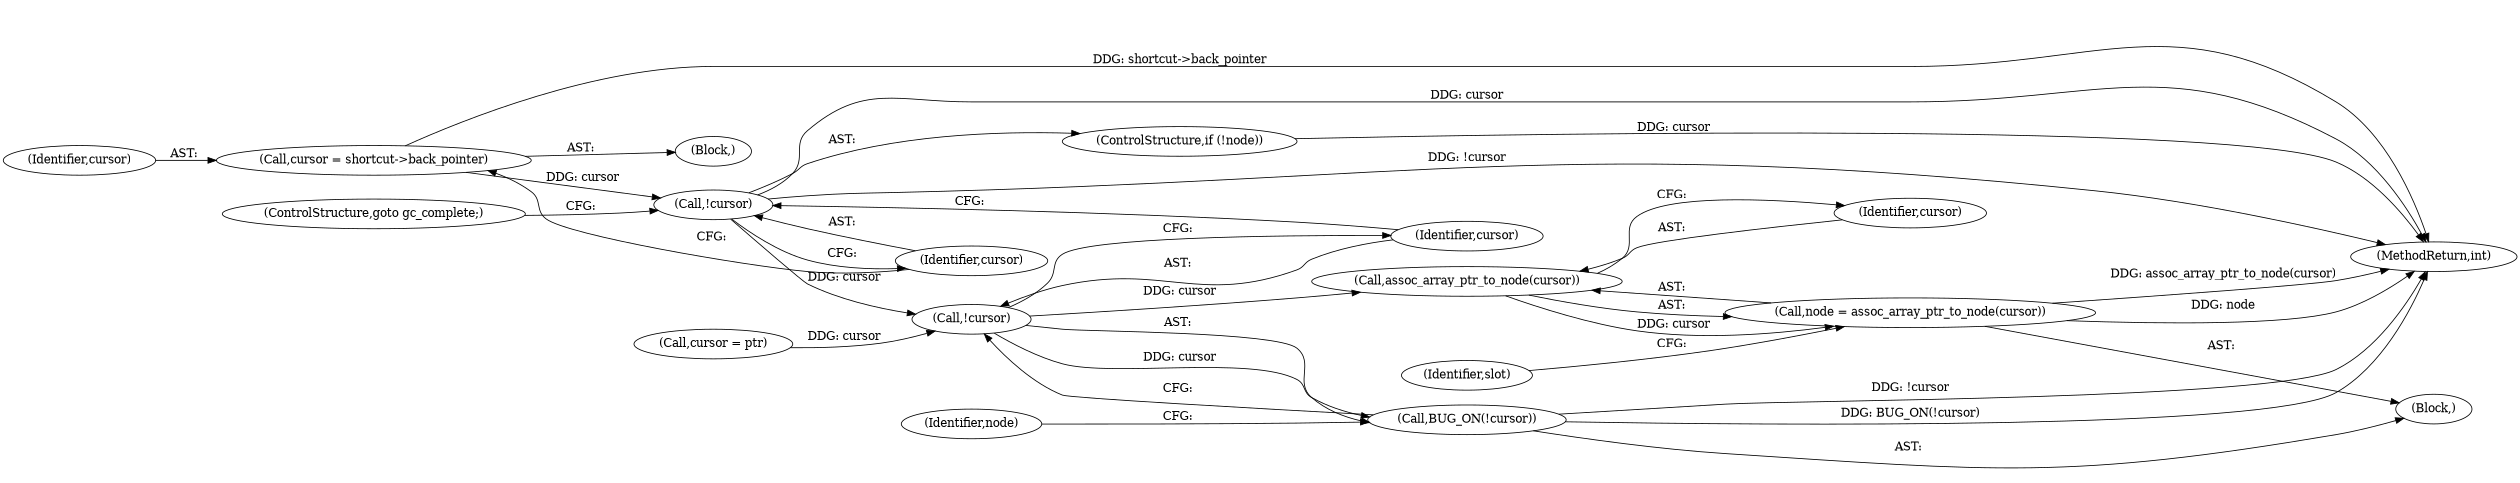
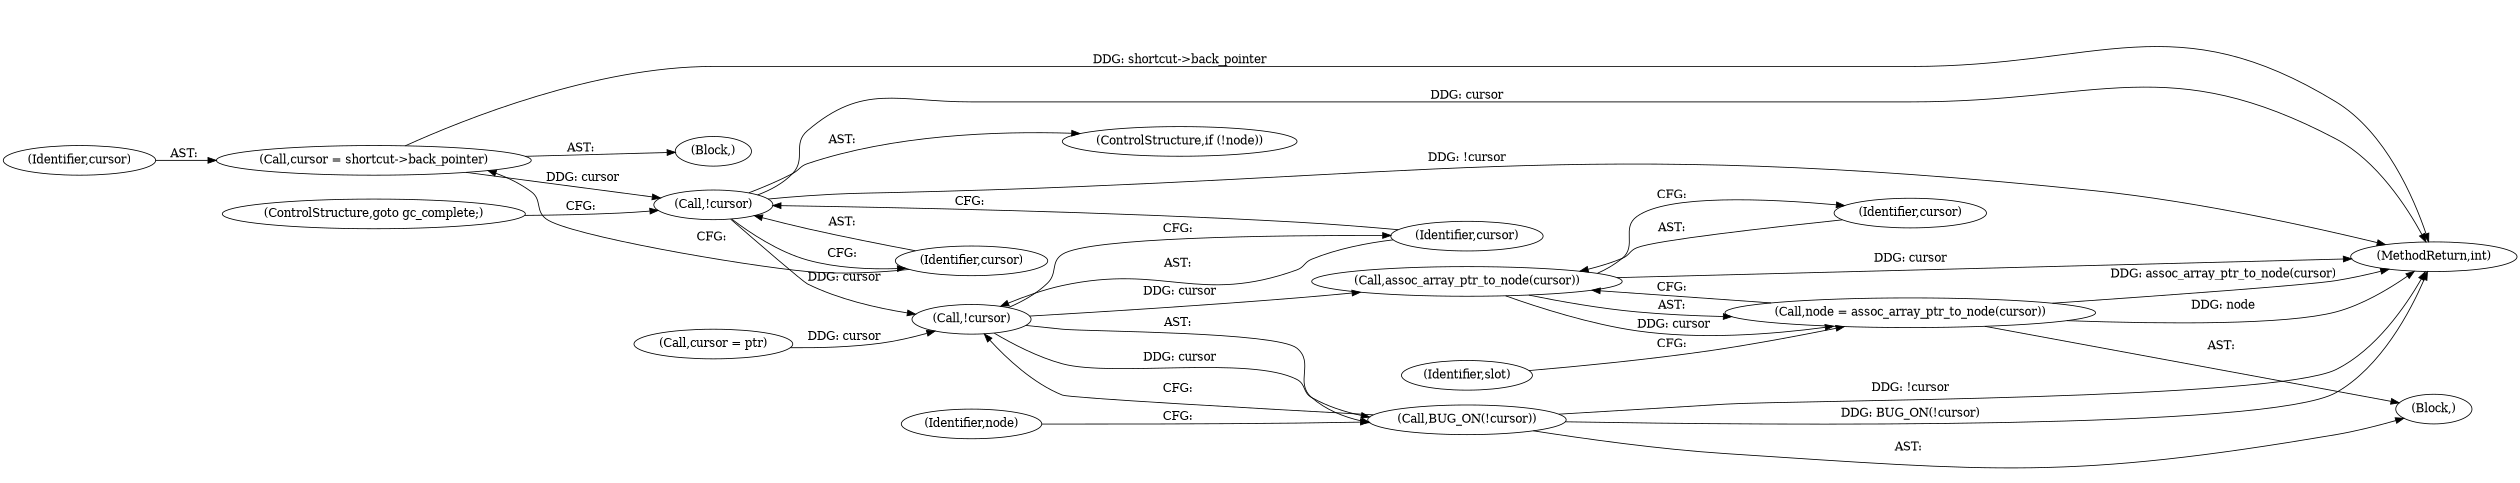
(1872, 133) -> (1980, 268)
(1674, 288) -> (1674, 288)
